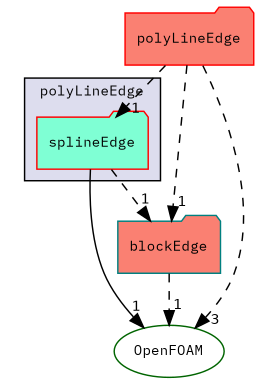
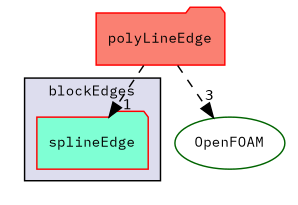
(93, 92) -> (93, 92)
(169, 247) -> none
(96, 248) -> none
